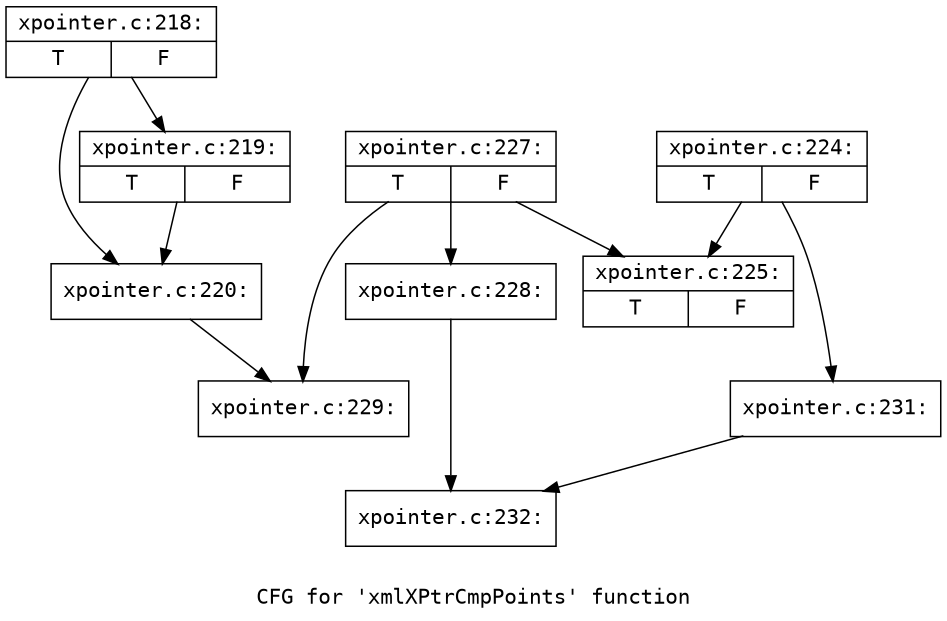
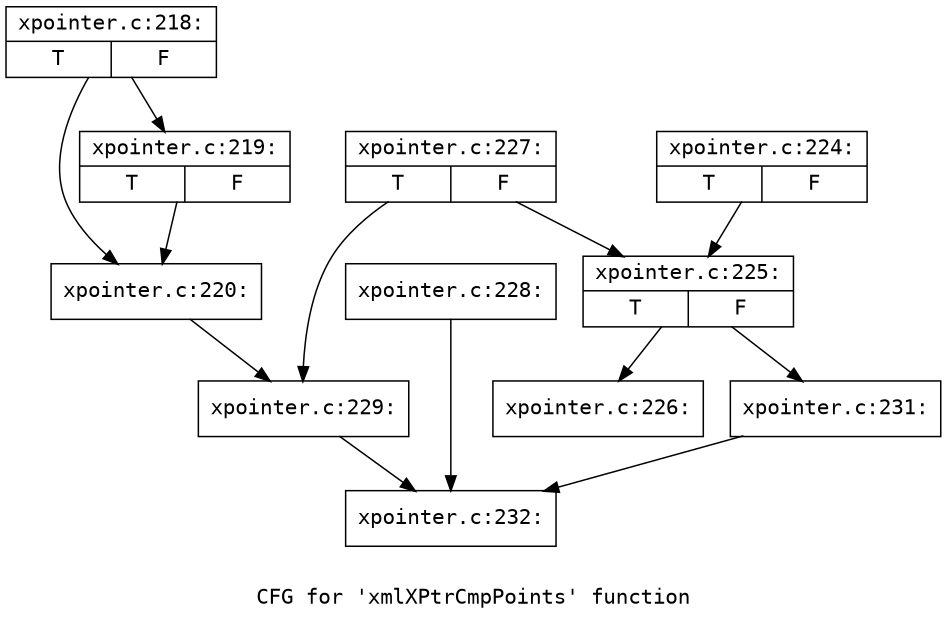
(451, 225) -> none
(815, 282) -> (761, 349)
none -> (598, 409)
none -> (371, 459)
